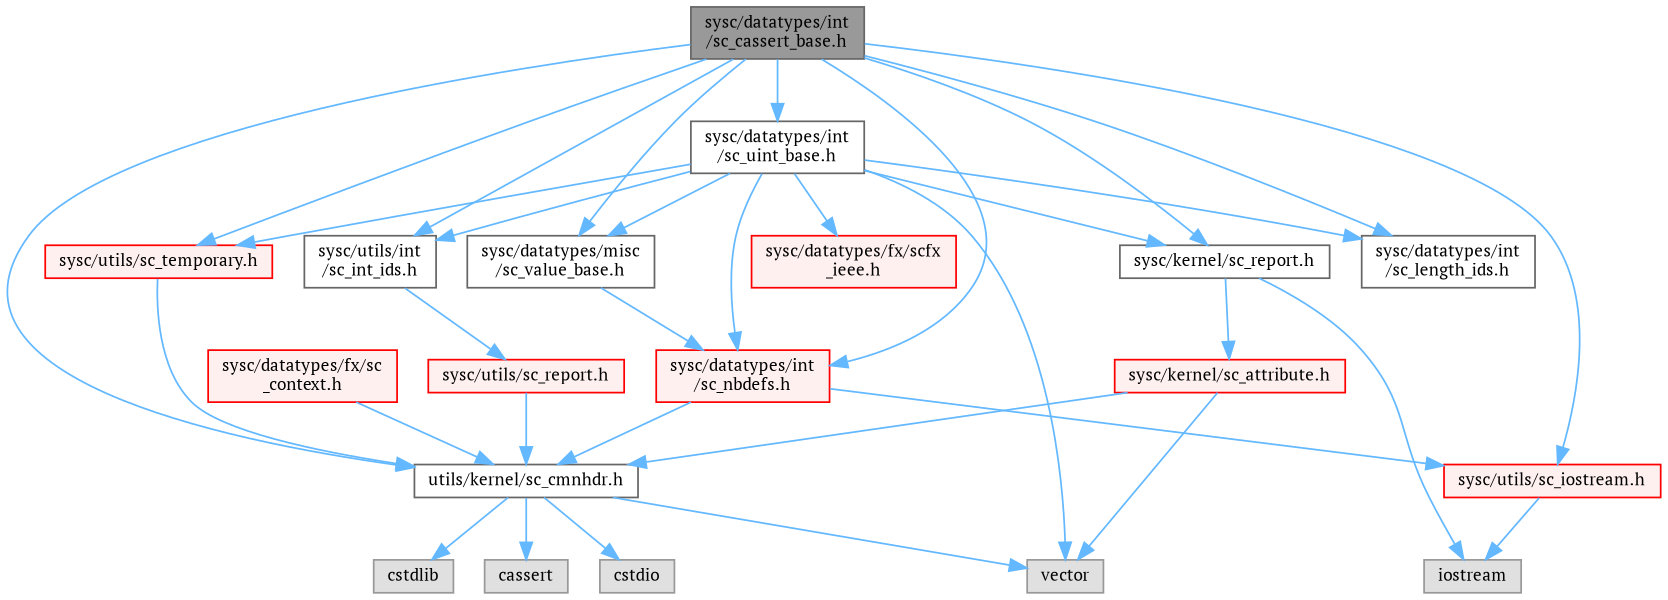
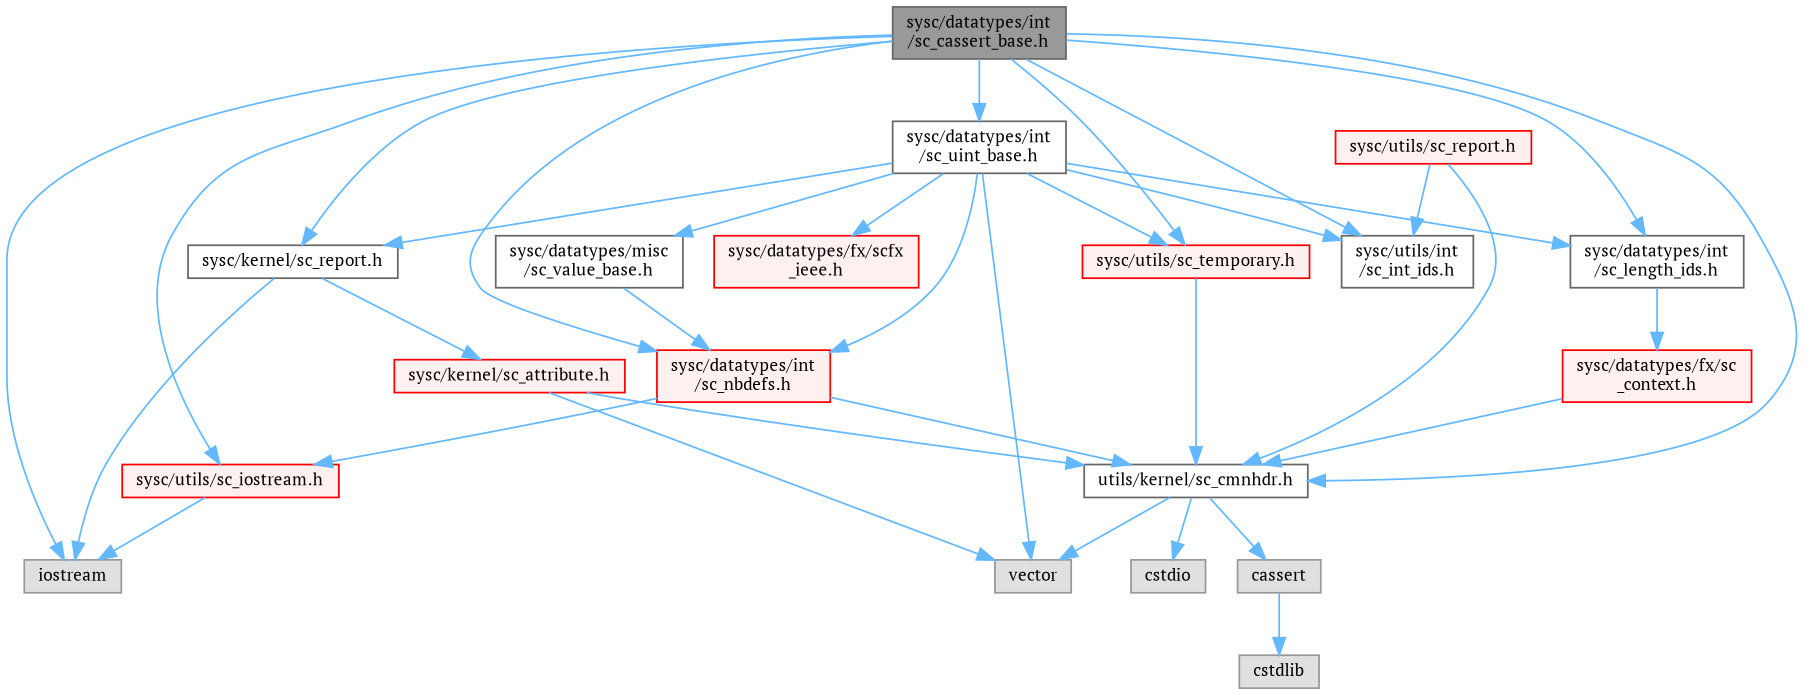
(662, 135) -> (275, 101)
none -> (1657, 310)
(448, 319) -> (1424, 191)
(477, 523) -> (1279, 615)
